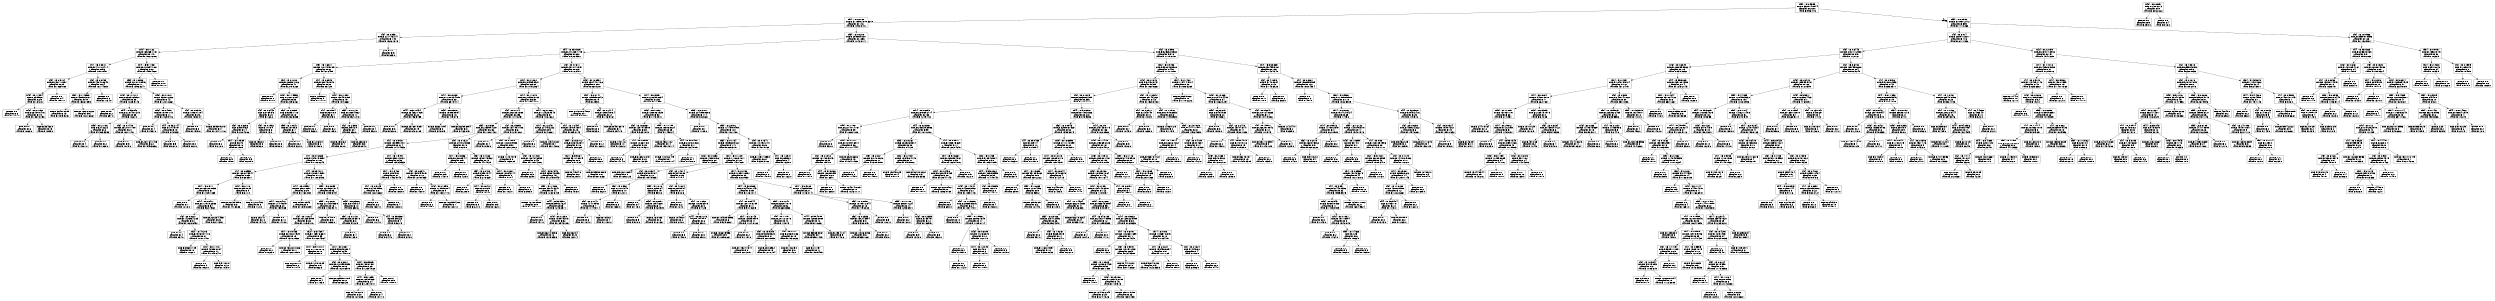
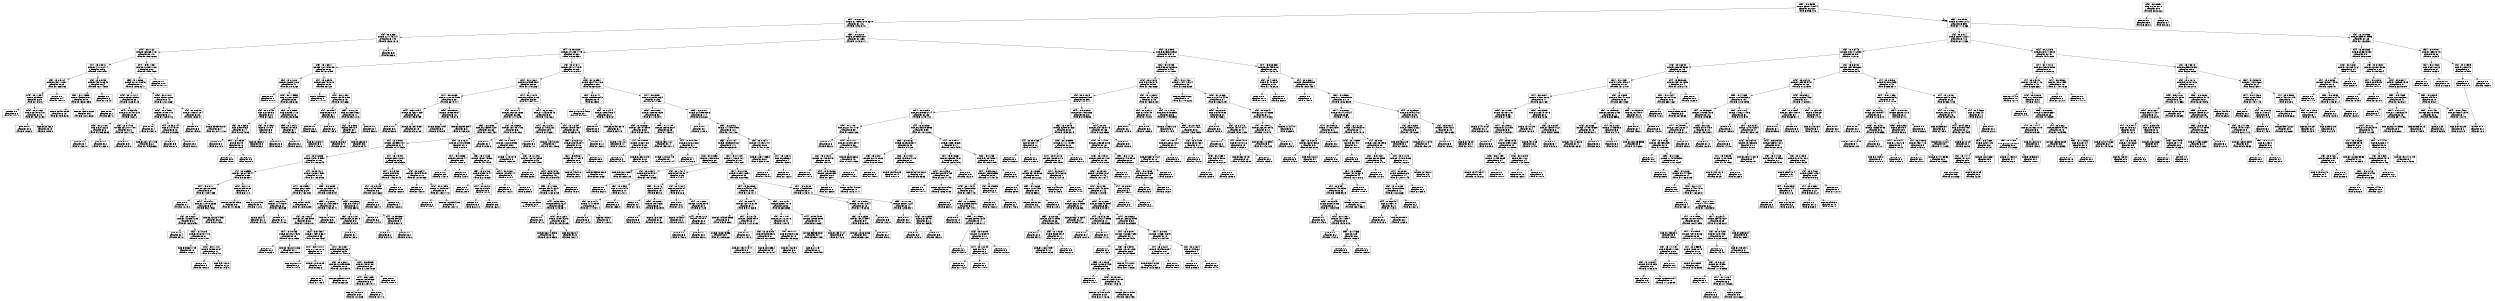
(2468, 121) -> (2470, 105)
(1987, 135) -> (1977, 128)
none -> (1010, 205)
(1399, 220) -> (1399, 220)
(959, 257) -> (969, 258)
